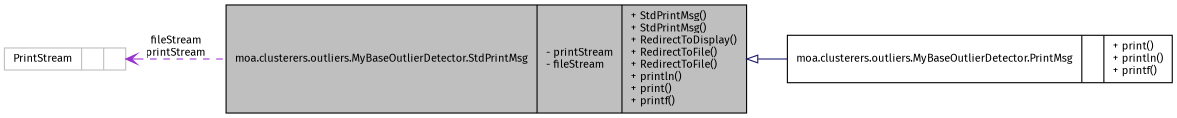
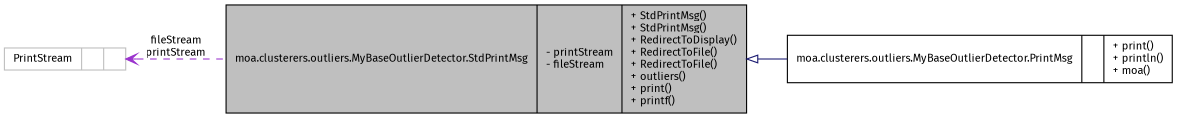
(1135, 71) -> (1131, 71)
(656, 77) -> (658, 77)
